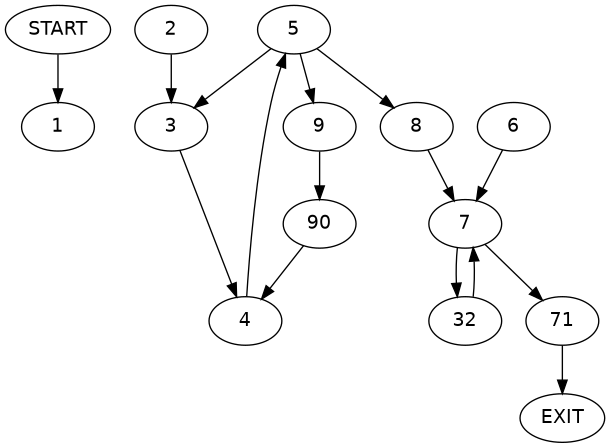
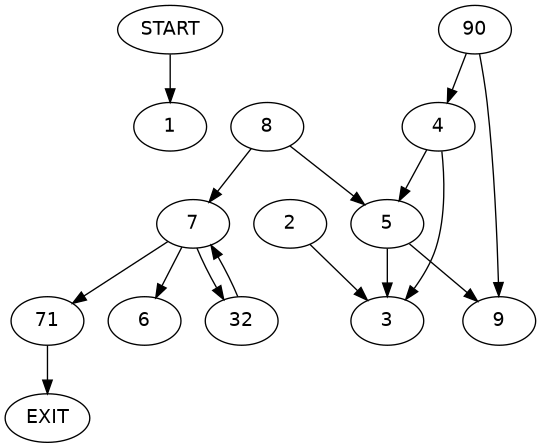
(350, 74) -> (322, 171)
(320, 169) -> (493, 168)
(493, 169) -> (172, 266)
(206, 217) -> (442, 223)
